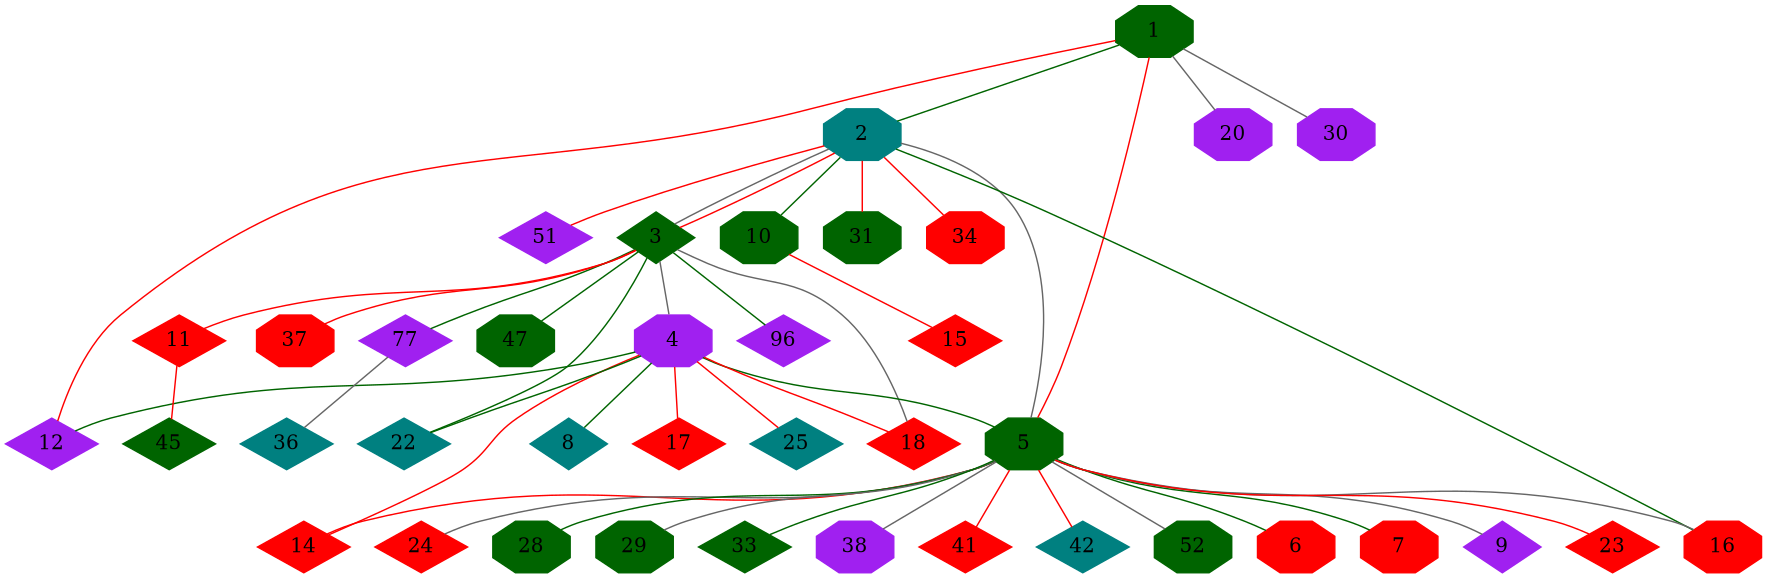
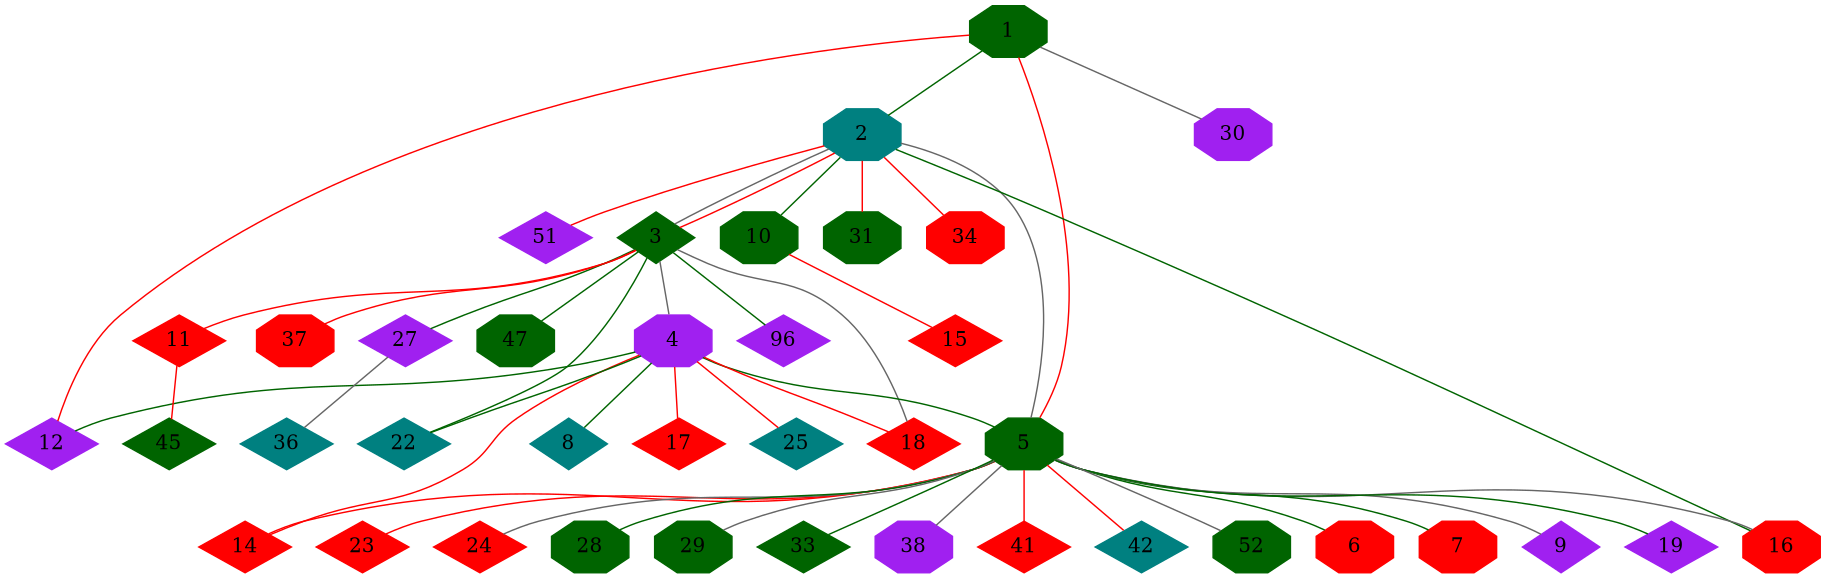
(1233, 135) -> none
(405, 341) -> (405, 341)
none -> (1671, 547)
